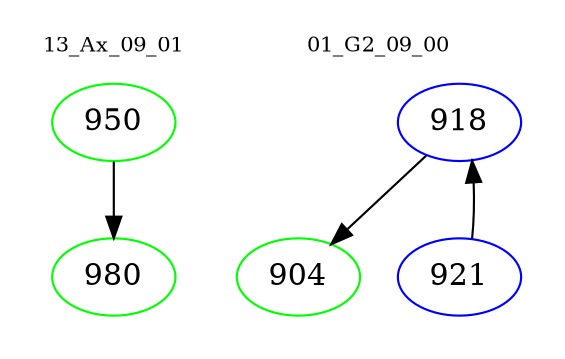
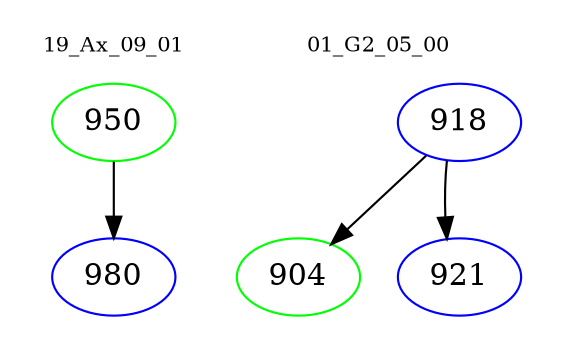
(114, 46) -> (114, 46)
(379, 46) -> (379, 46)
(474, 211) -> (445, 189)
(114, 277) -> (114, 277)
